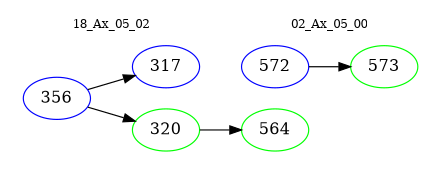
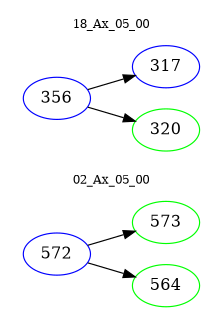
(111, 25) -> (111, 25)
(216, 130) -> (106, 268)
